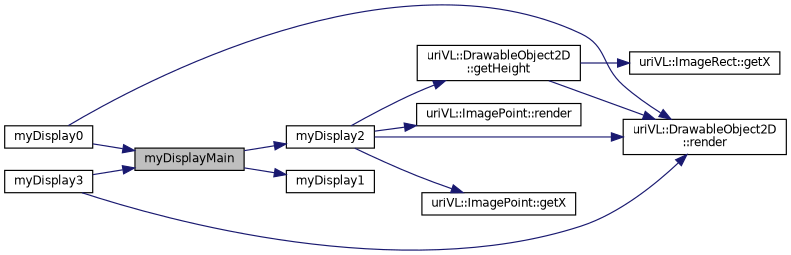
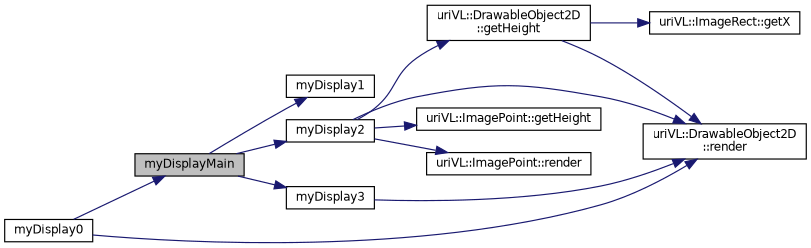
(108, 172) -> (256, 180)
(499, 204) -> (509, 119)
